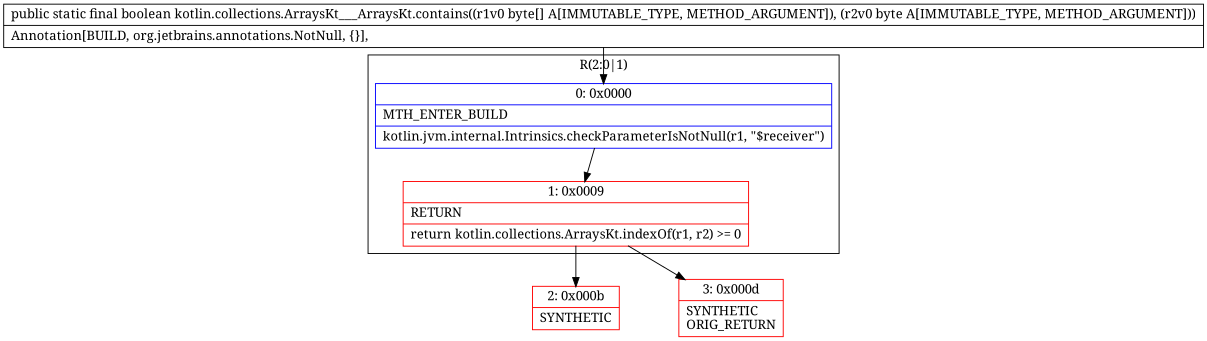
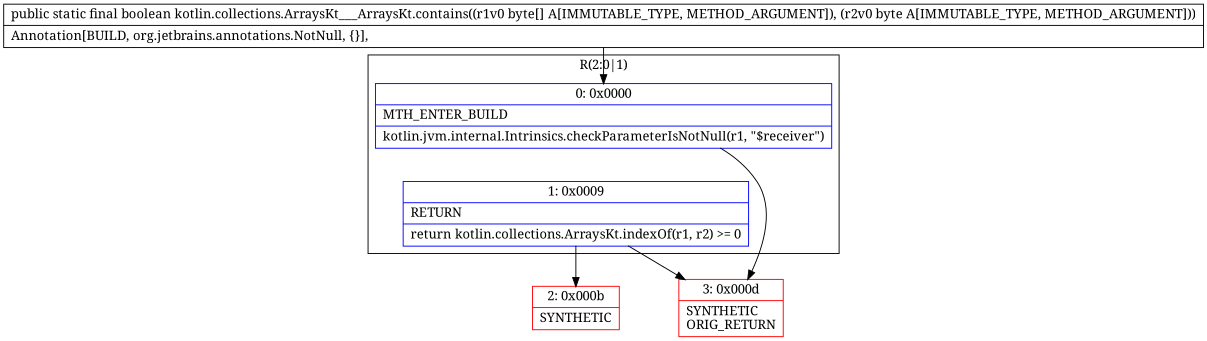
(591, 160) -> (765, 202)
(576, 214) -> (576, 214)
